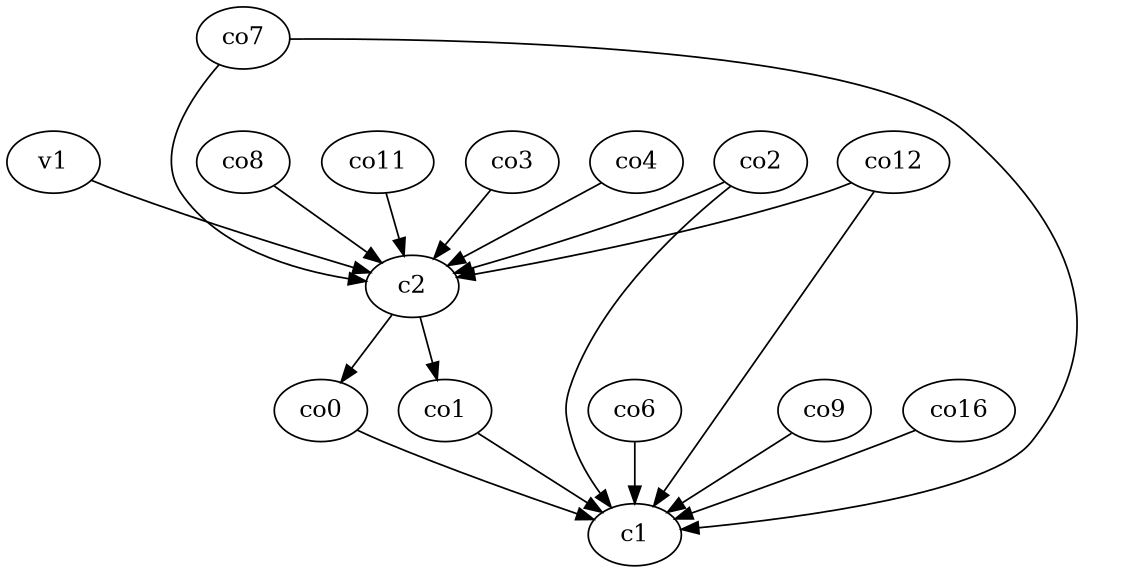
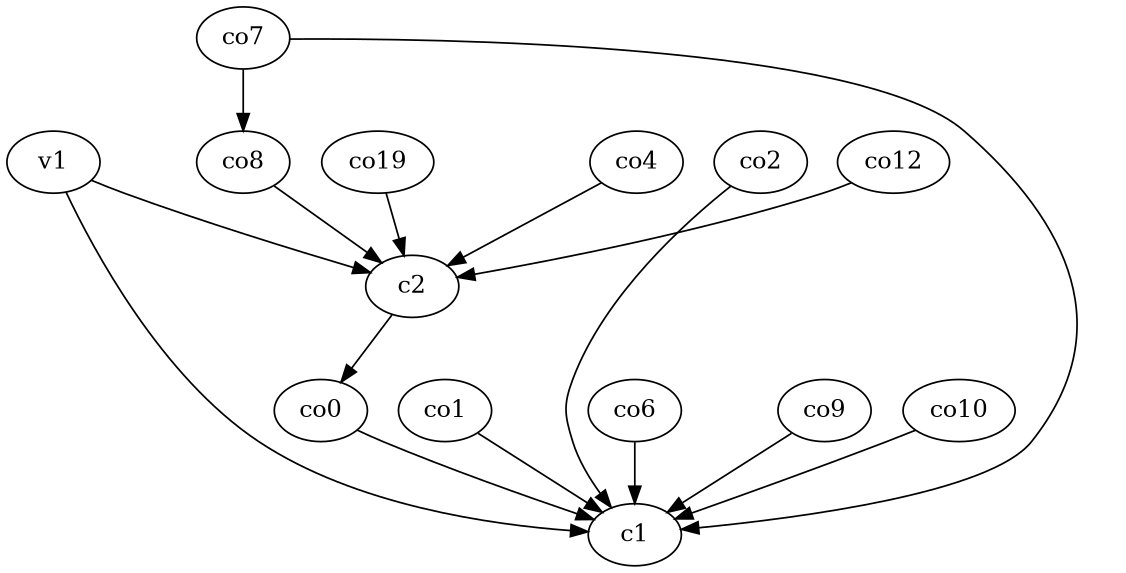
(378, 162) -> (378, 162)
(512, 162) -> none
(191, 206) -> (243, 92)
(599, 229) -> none
(426, 340) -> none
(769, 342) -> (263, 444)
(959, 411) -> (959, 411)
